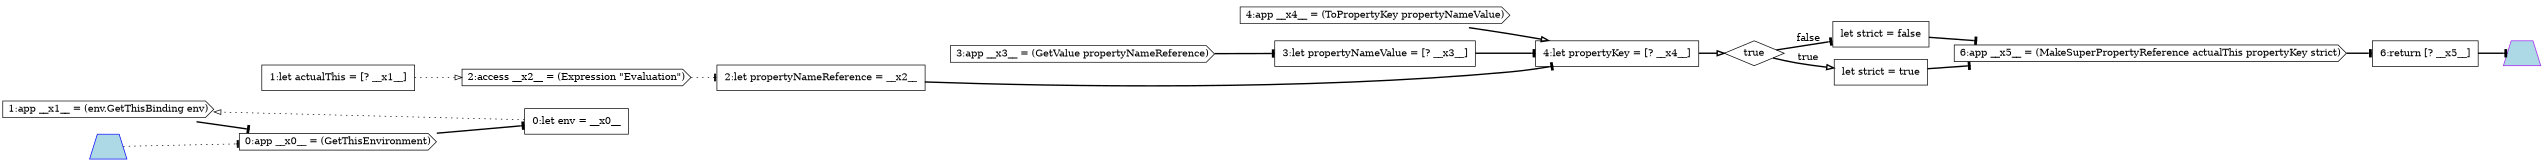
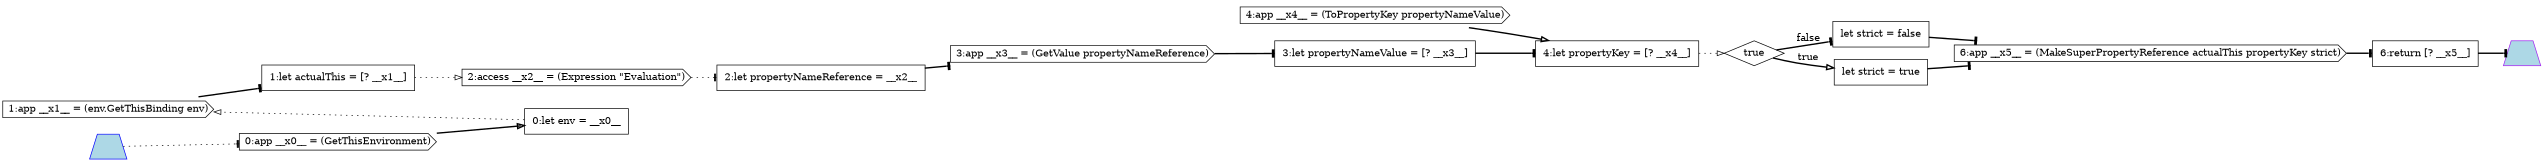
(1708, 53) -> (1708, 53)
(1238, 85) -> (936, 67)
(221, 125) -> (228, 93)
(479, 130) -> (479, 130)
